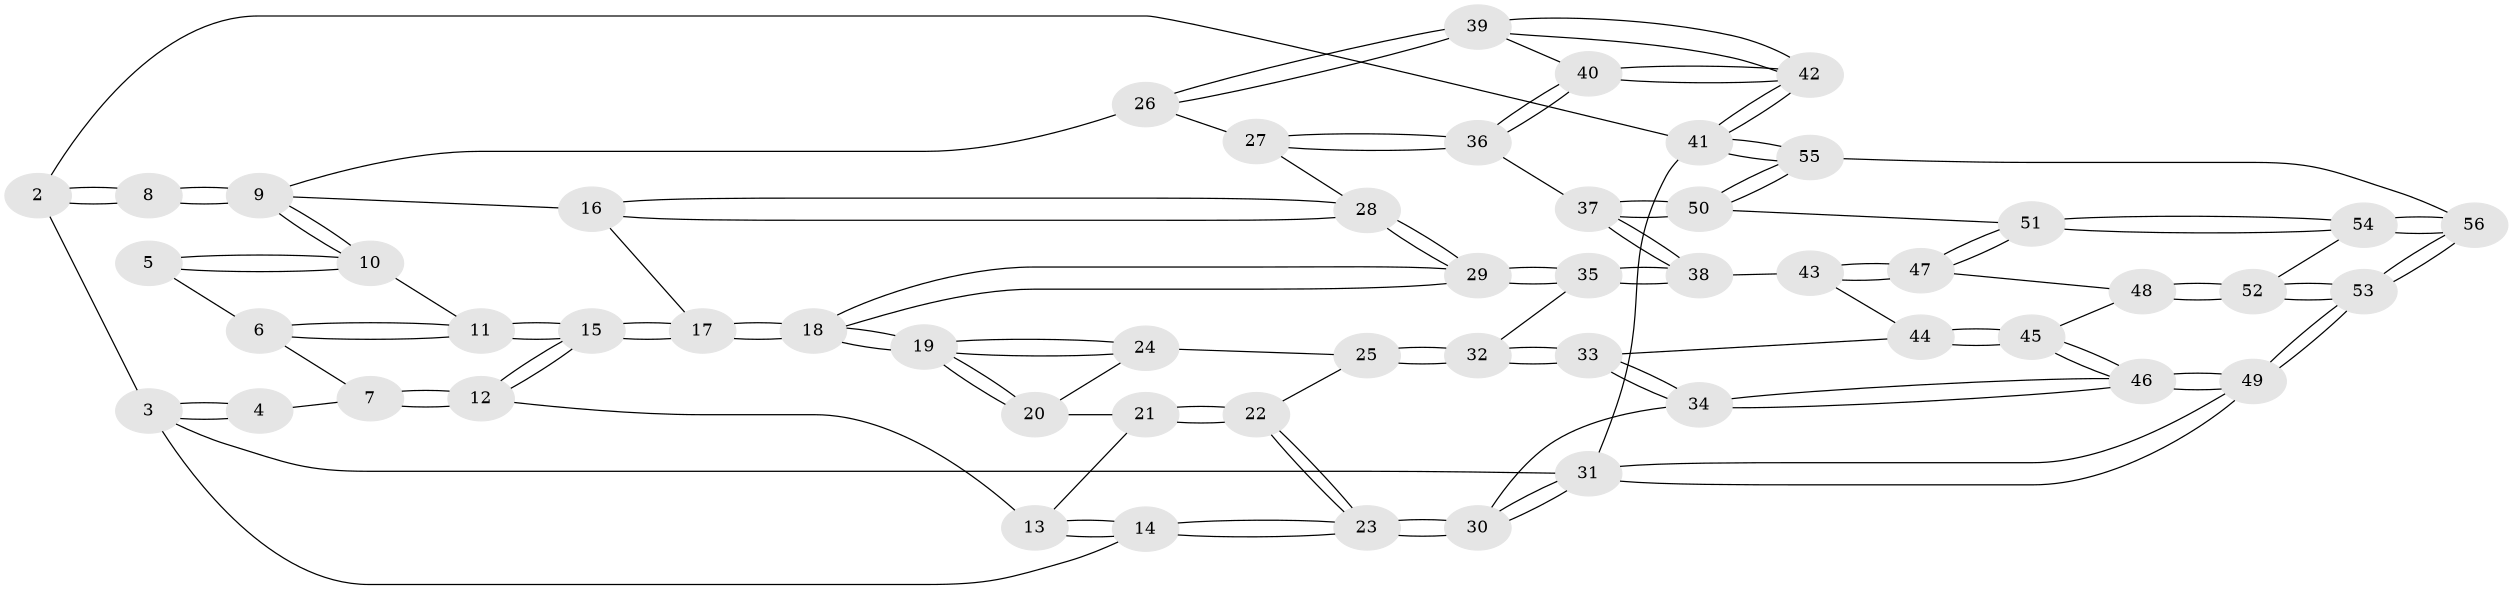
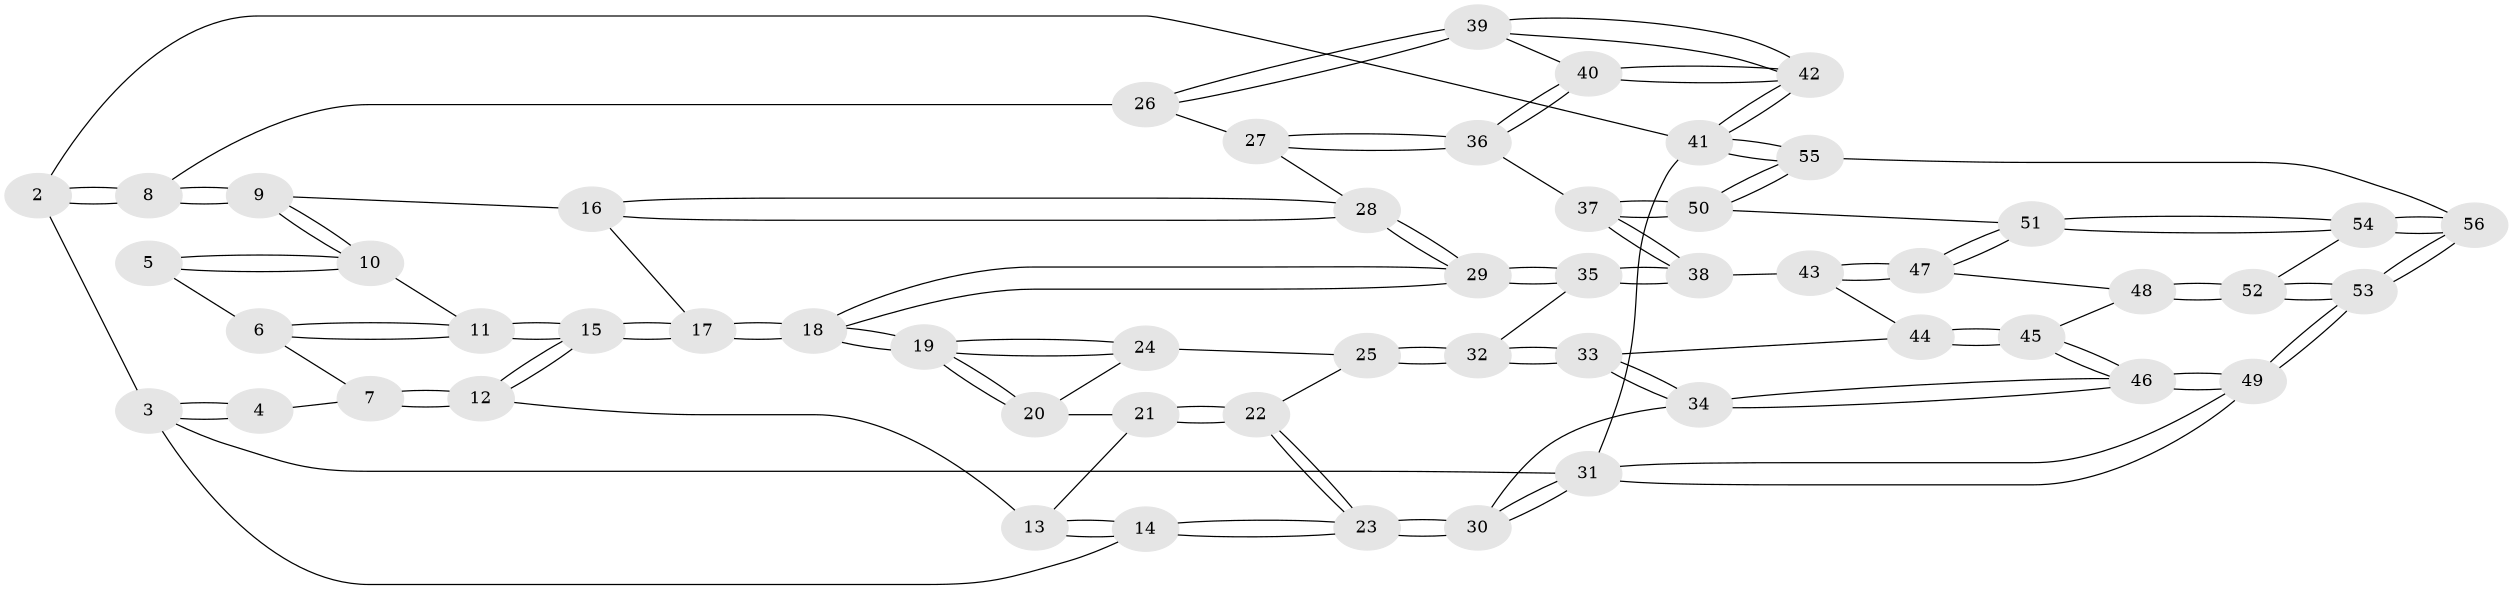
(703, 151) -> (634, 105)
